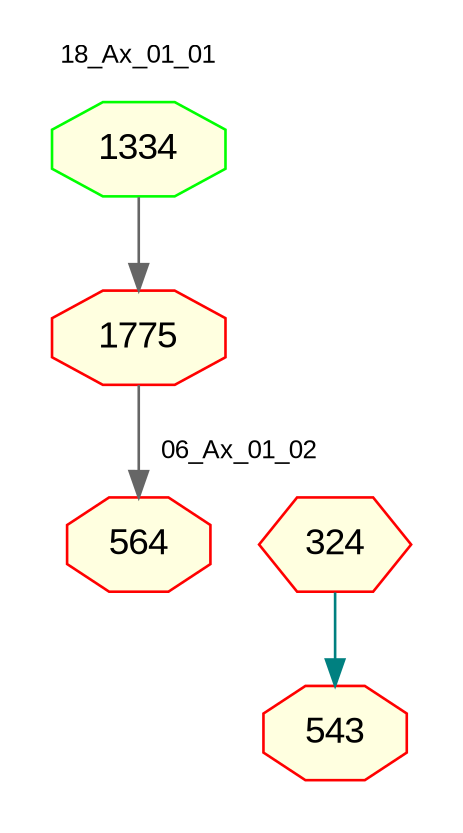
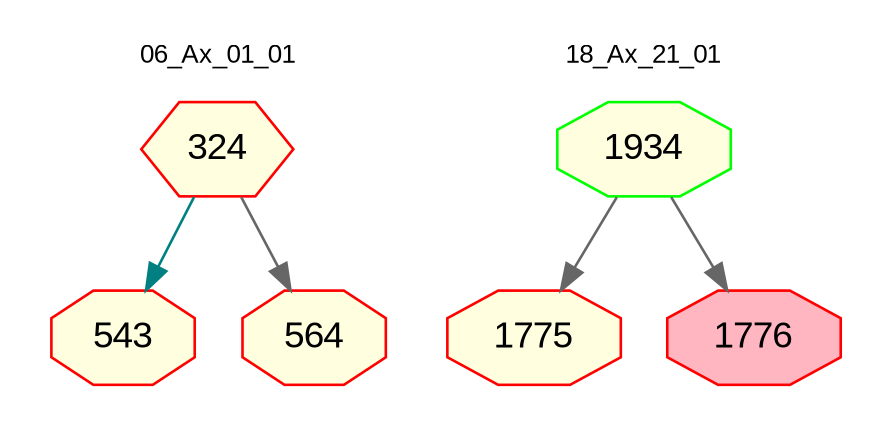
(139, 56) -> (644, 56)
(139, 149) -> (644, 149)
none -> (754, 338)
(139, 443) -> (260, 232)
(240, 452) -> (219, 56)
